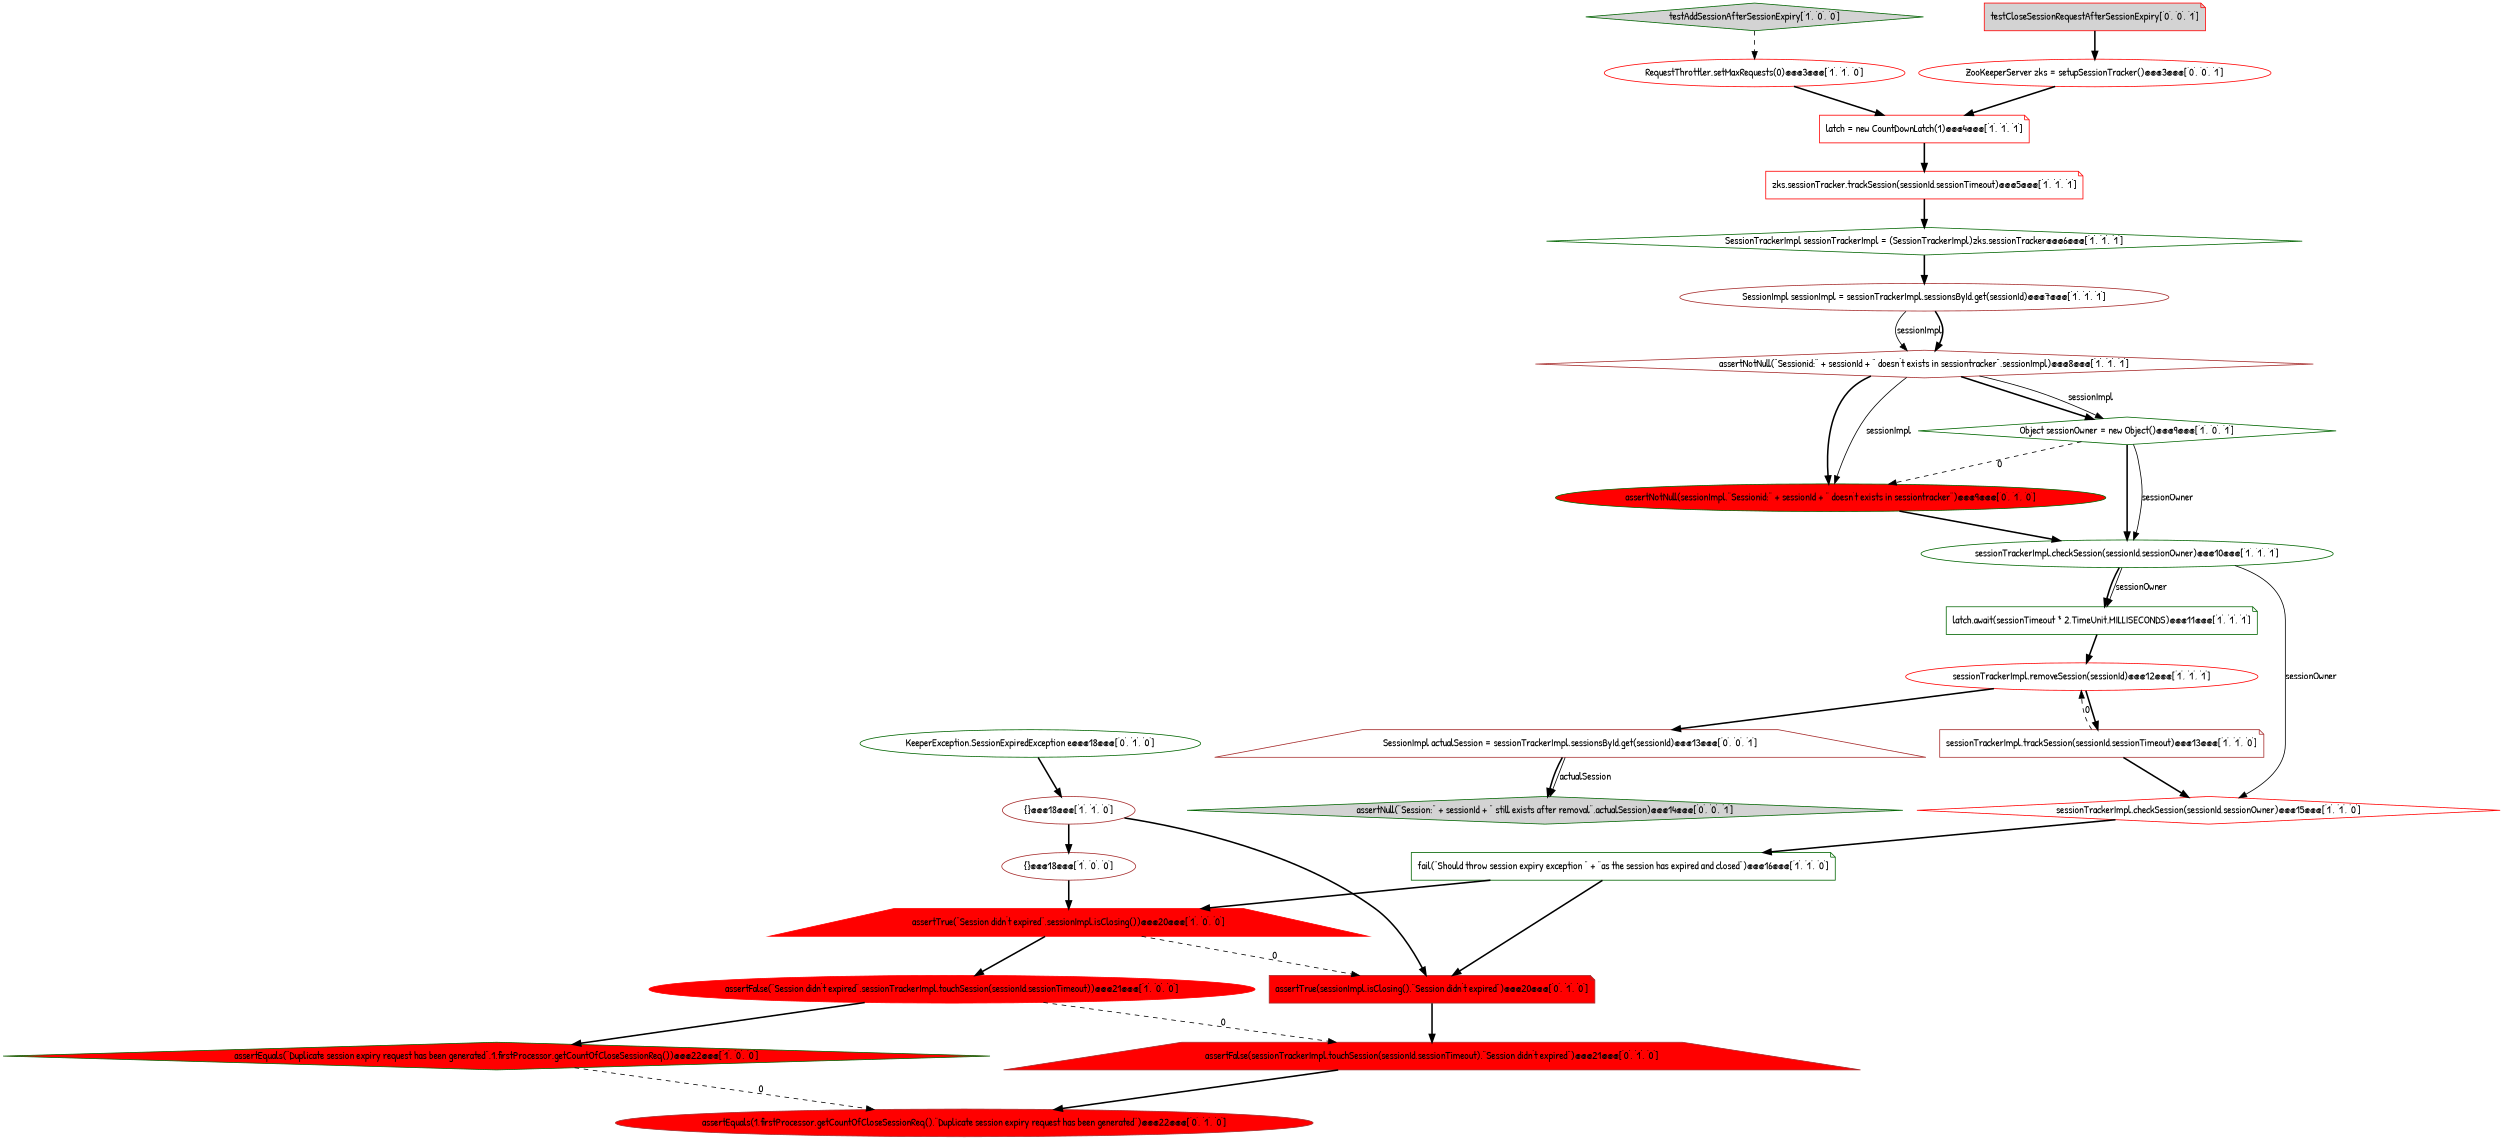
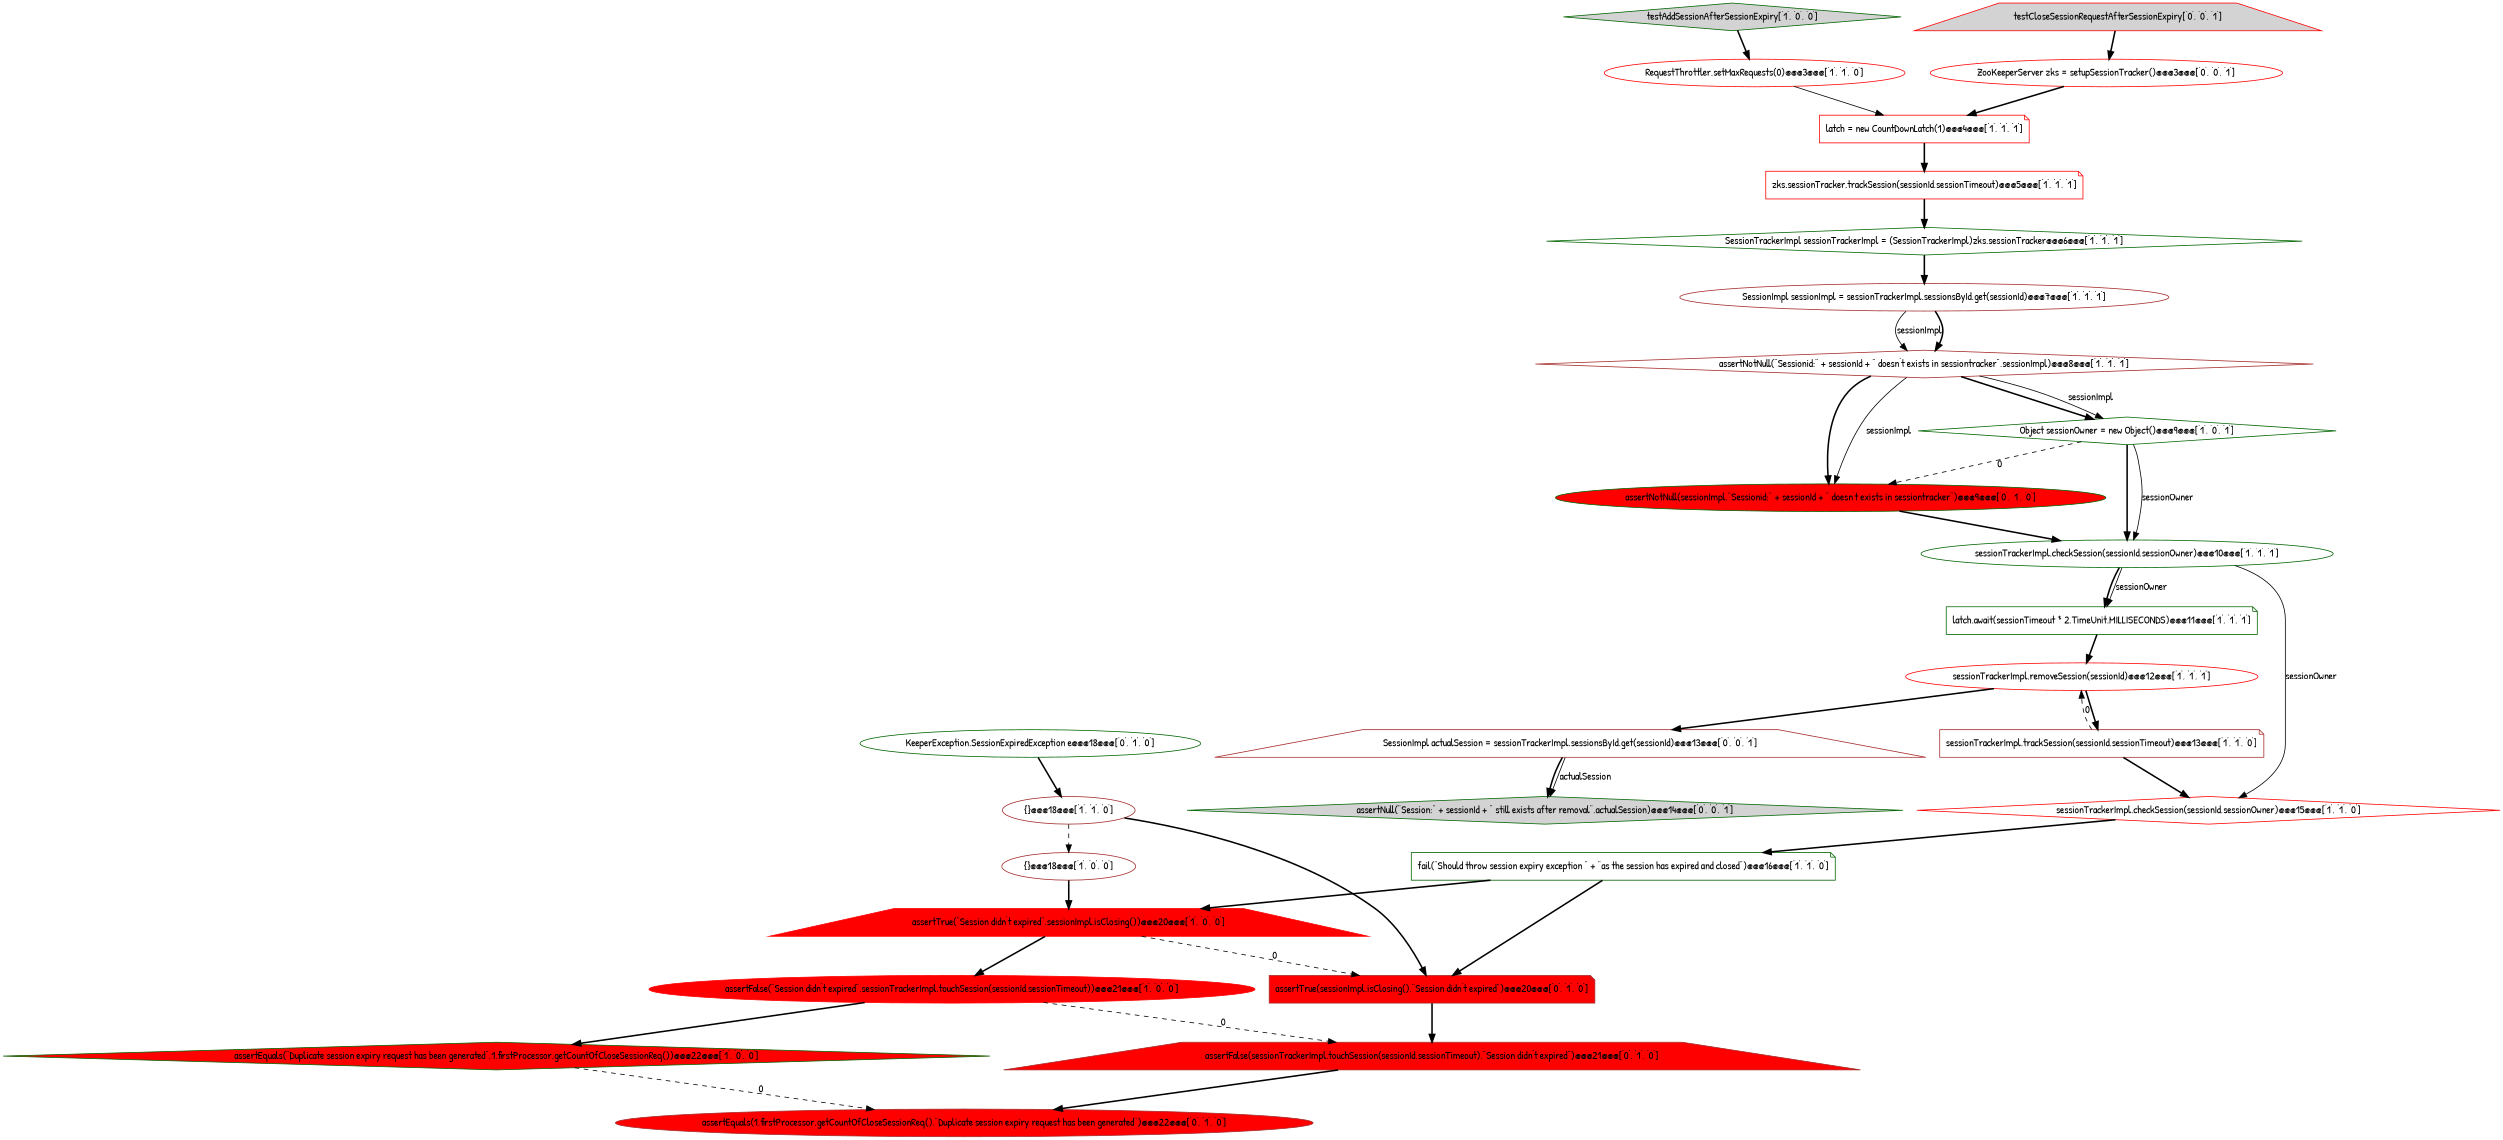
(2095, 17) -> (2118, 17)
(1755, 41) -> (1742, 41)
(1835, 100) -> (1835, 100)
(1069, 835) -> (1069, 835)
